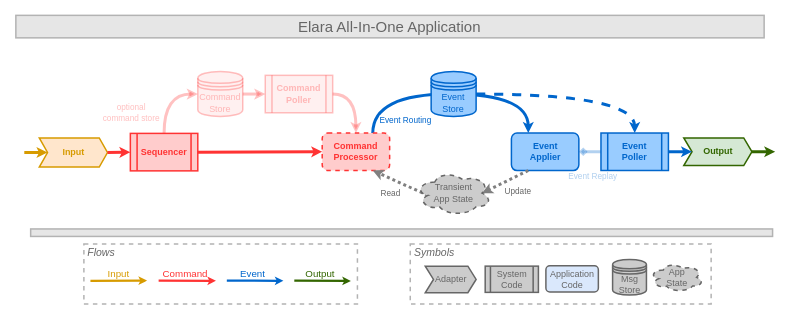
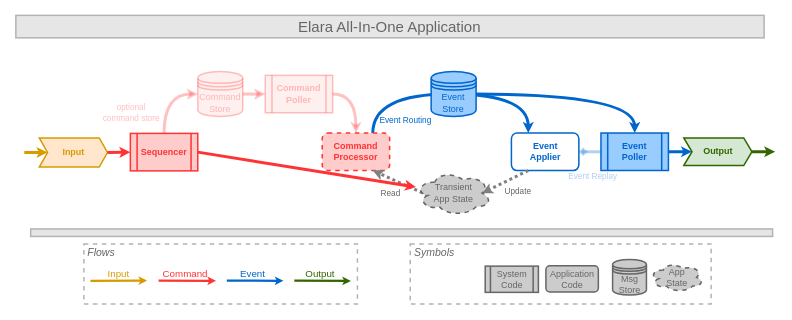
(560, 97) -> (560, 97)
(258, 152) -> (301, 169)
(545, 152) -> (545, 152)
(572, 279) -> (572, 279)
(451, 280) -> none
